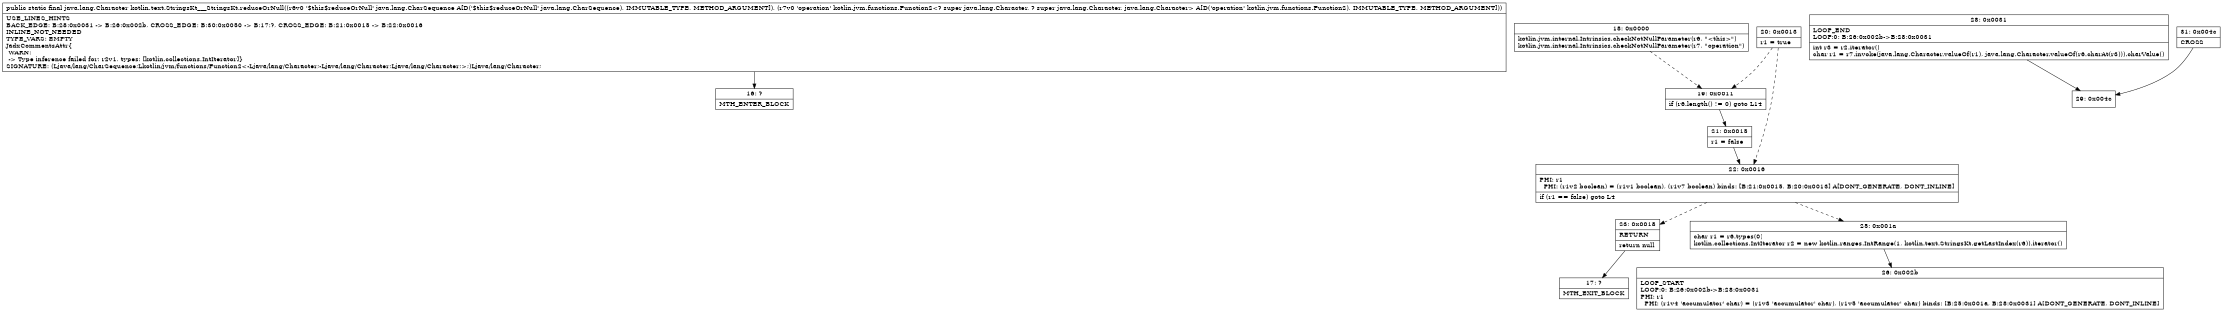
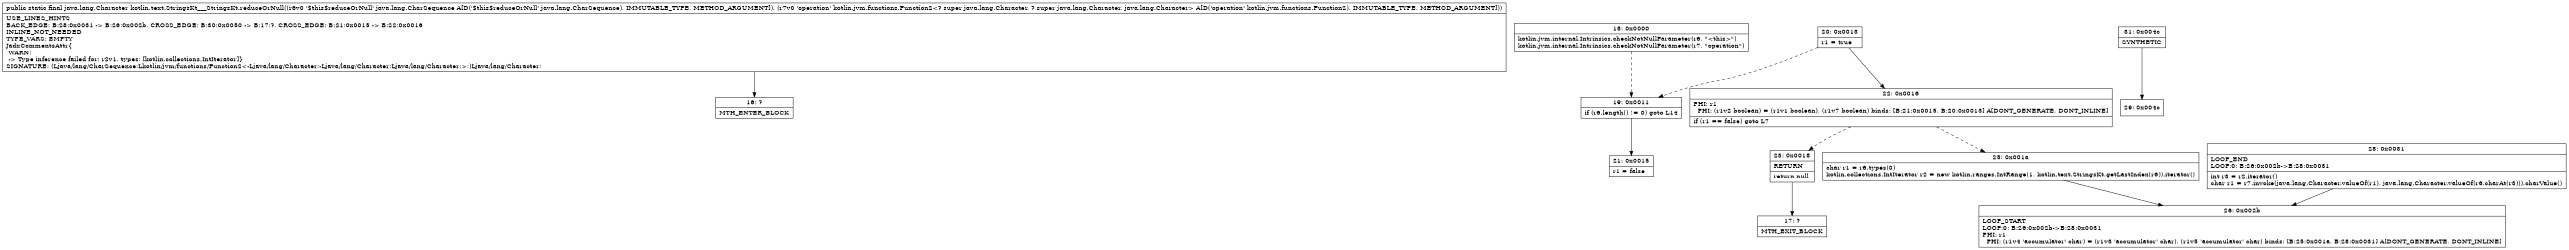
(2192, 42) -> (2142, 42)
(2052, 74) -> (2314, 196)
(1771, 105) -> (1865, 66)
(1736, 154) -> none
(1577, 197) -> (1731, 121)
